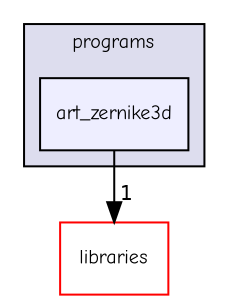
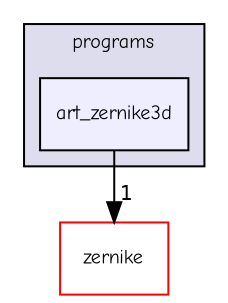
(114, 259) -> (114, 259)
